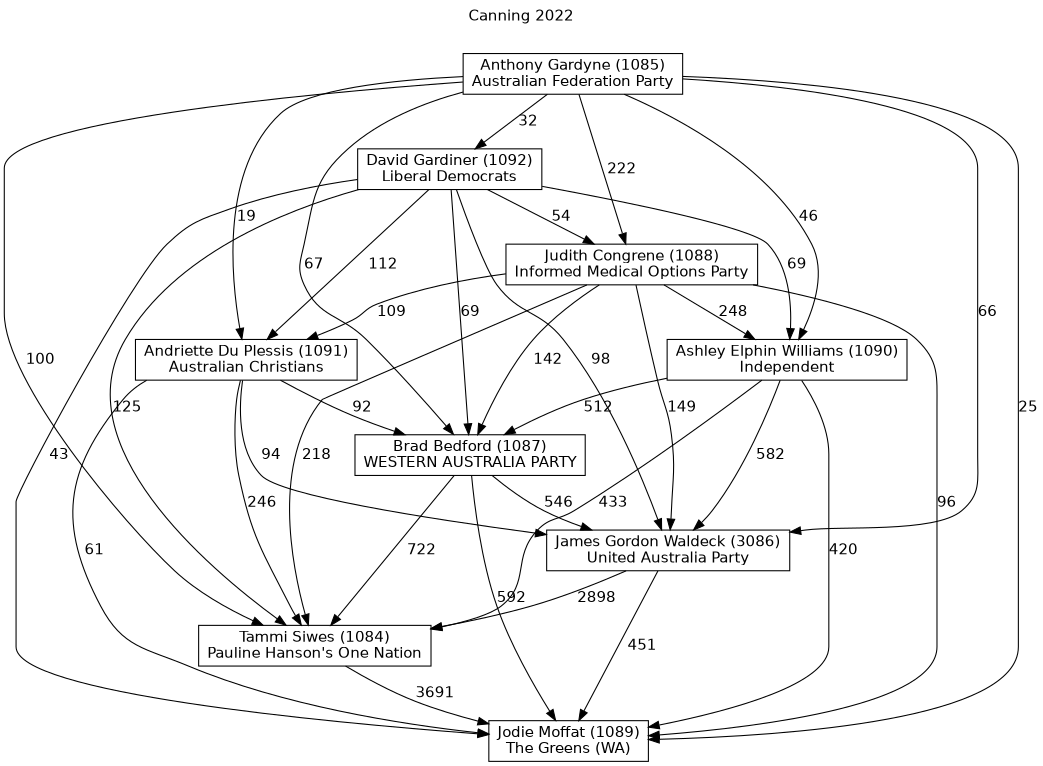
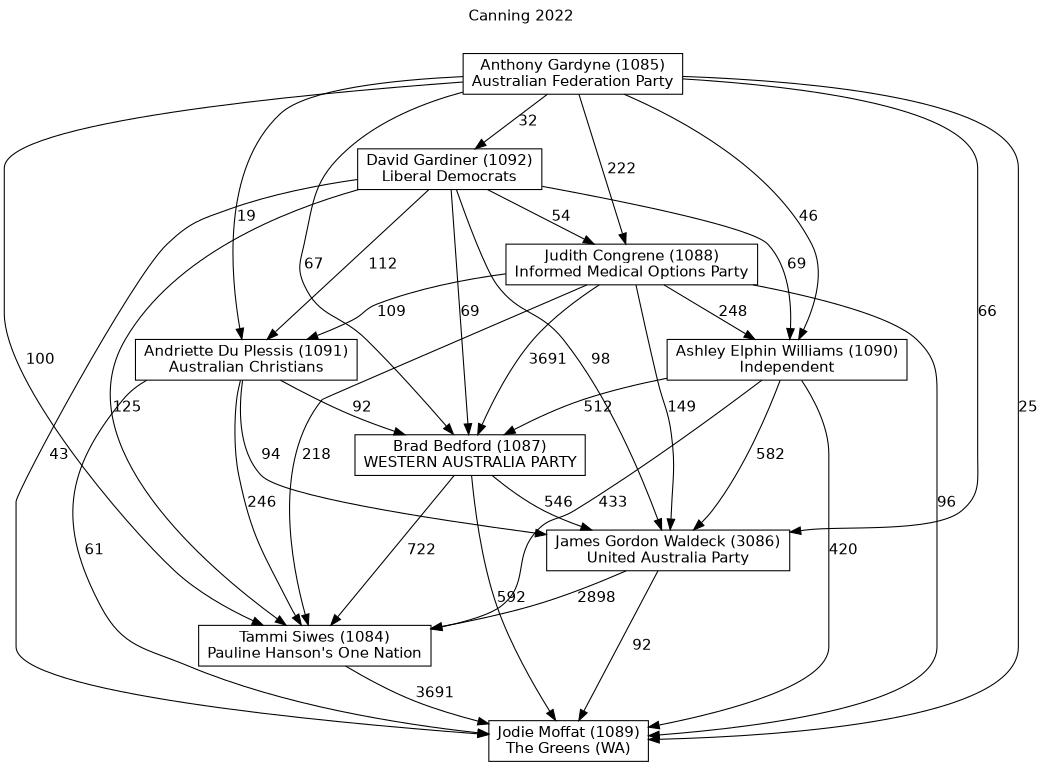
(548, 360) -> (548, 360)
(642, 646) -> (642, 646)
